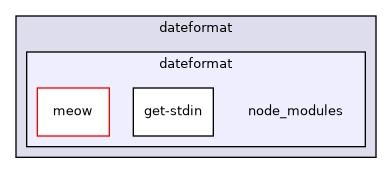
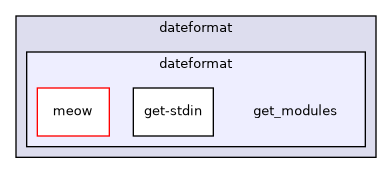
(296, 112) -> (296, 112)
